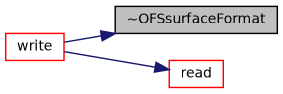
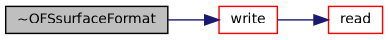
(83, 39) -> (186, 20)
